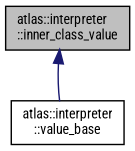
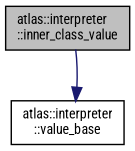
(58, 83) -> (77, 68)
